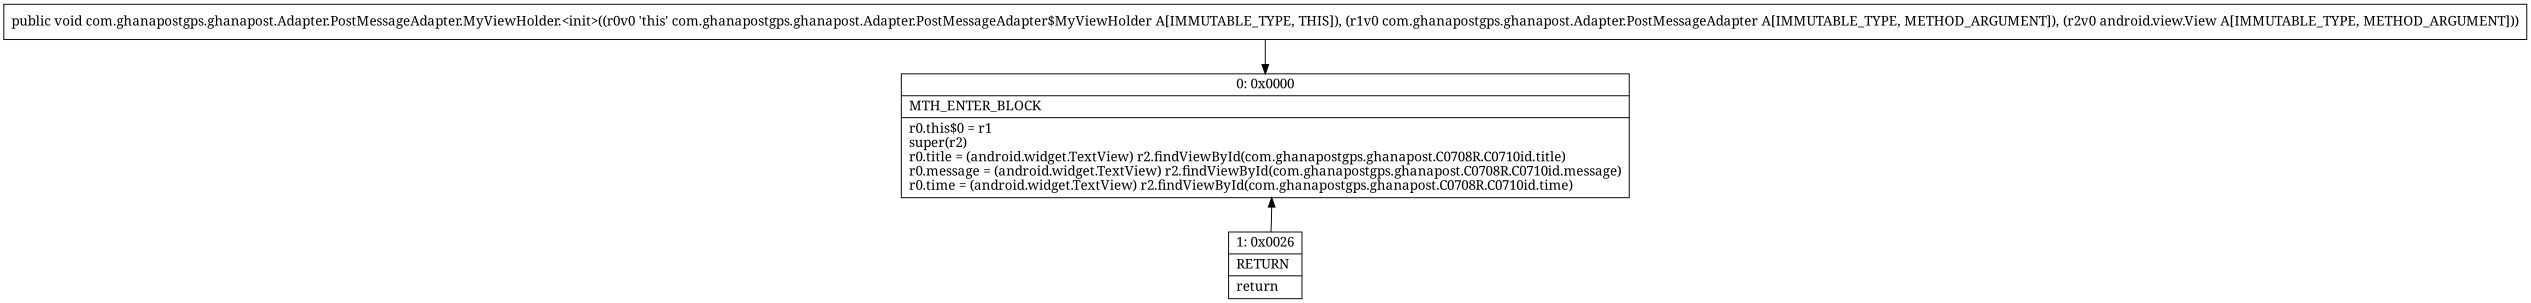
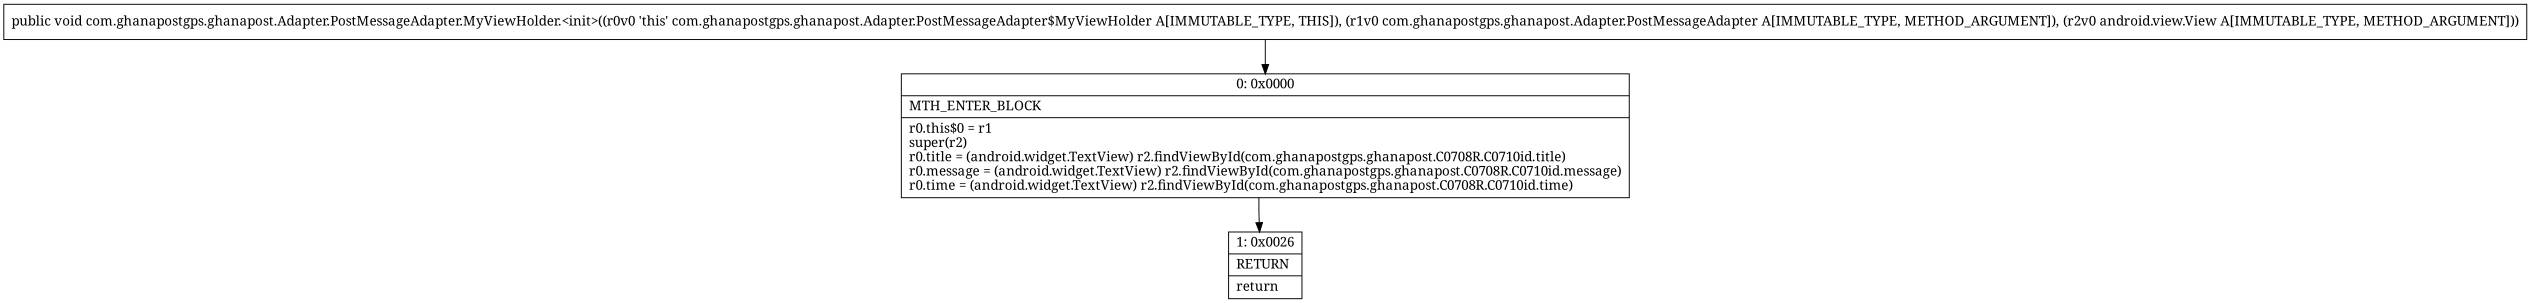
(1271, 220) -> (1259, 210)
